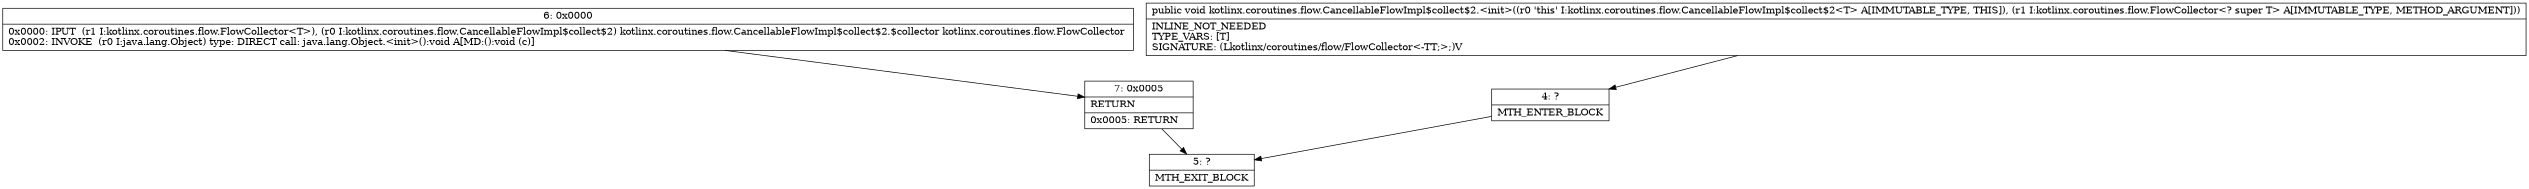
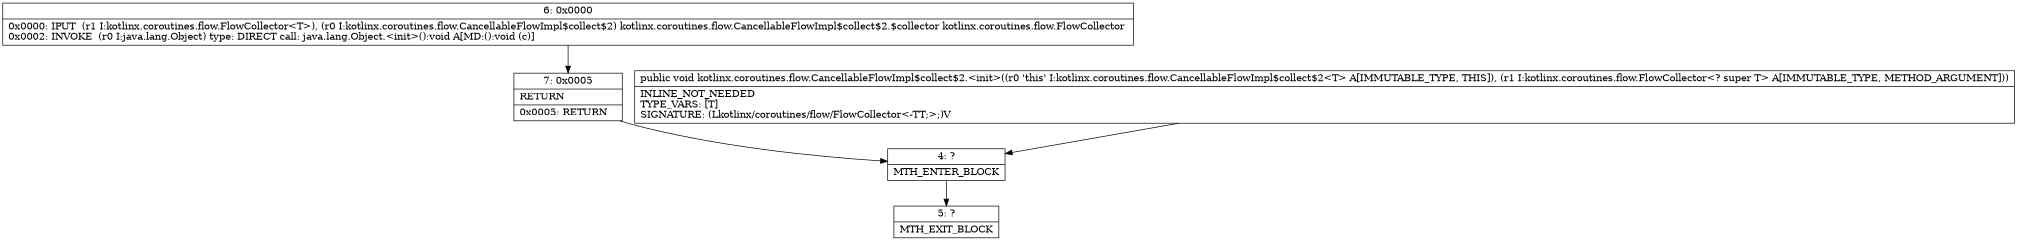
(1172, 139) -> (749, 147)
